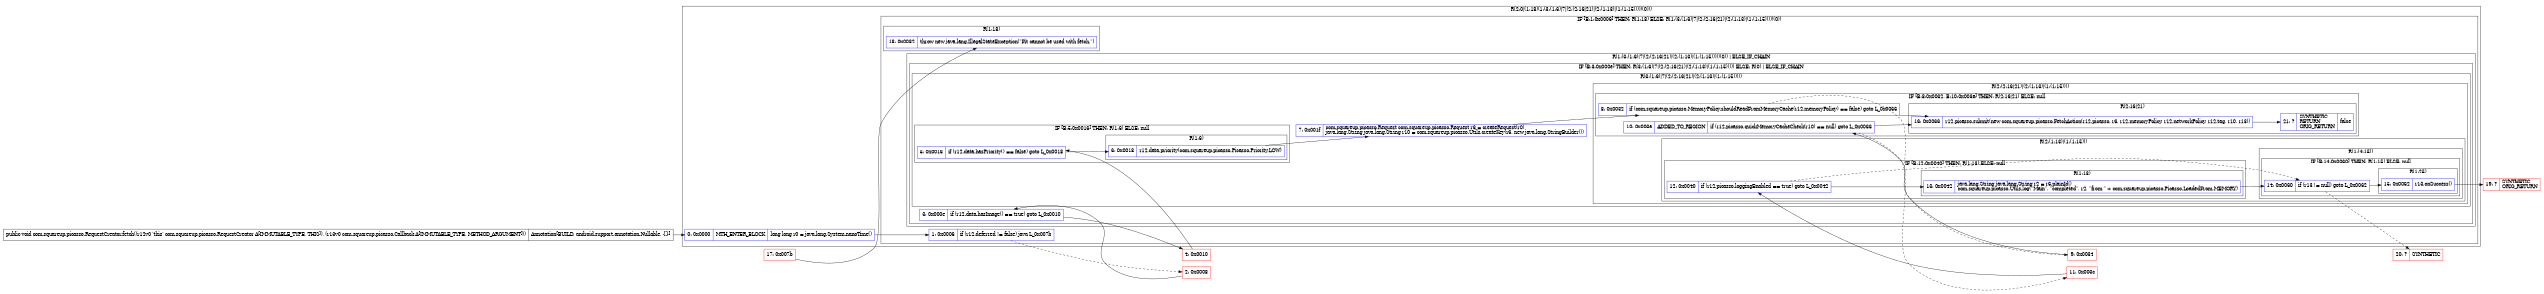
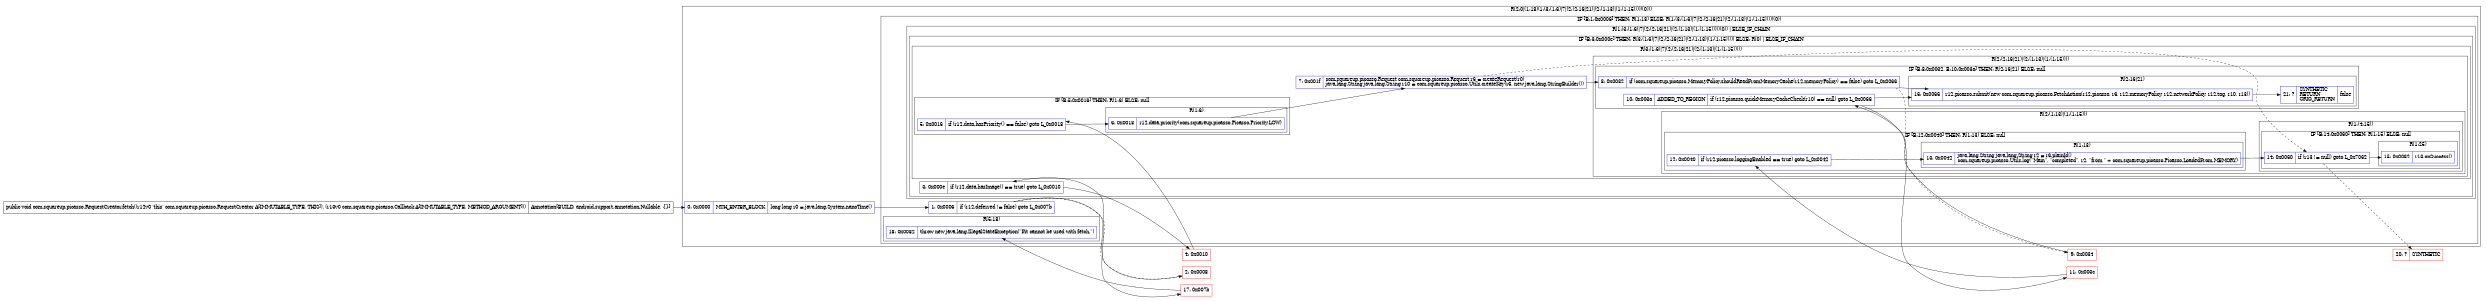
(991, 30) -> (991, 220)
(2006, 163) -> (1918, 51)
(2512, 185) -> none
(2333, 186) -> (2333, 158)
(1006, 235) -> (1006, 207)
(1906, 259) -> (1904, 255)
none -> (1102, 264)
